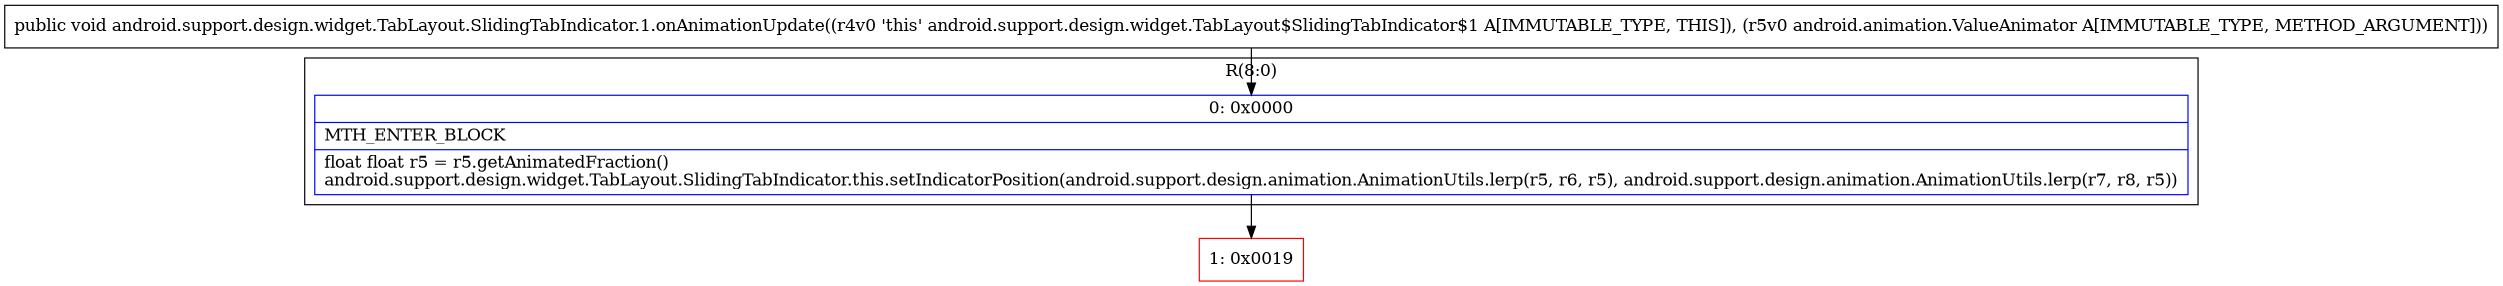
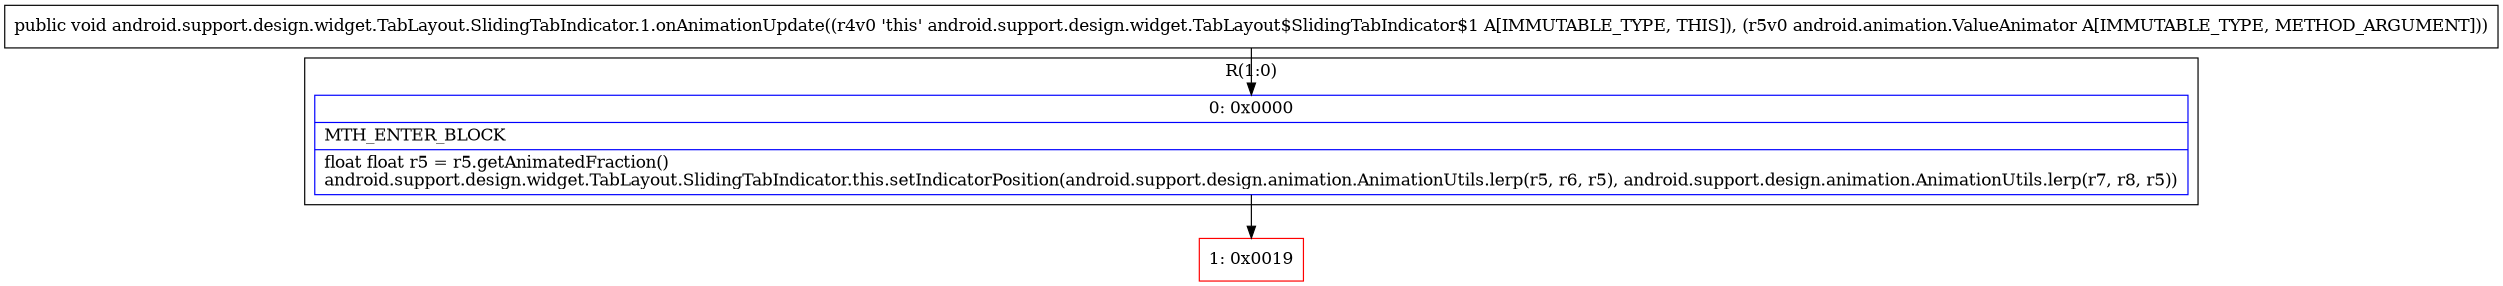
(1251, 72) -> (1251, 72)
